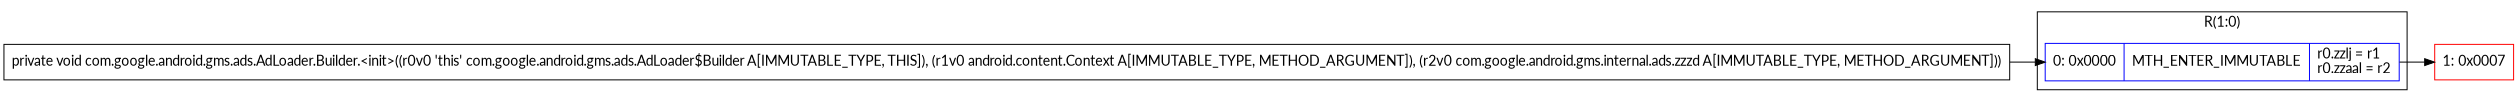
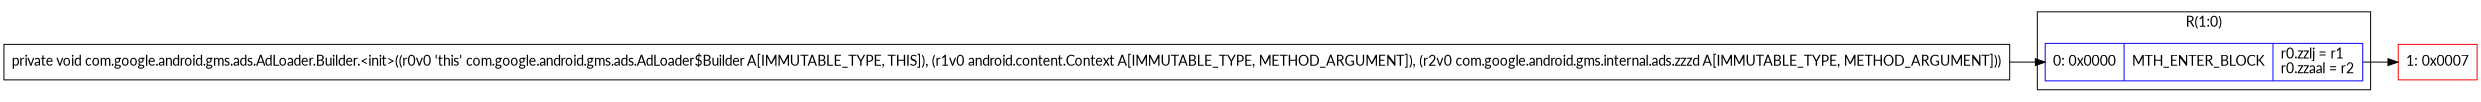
(2217, 62) -> (2199, 62)
